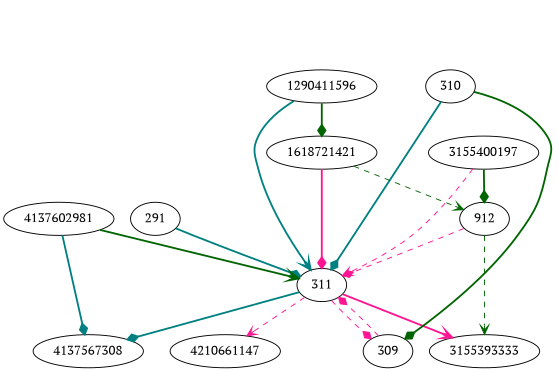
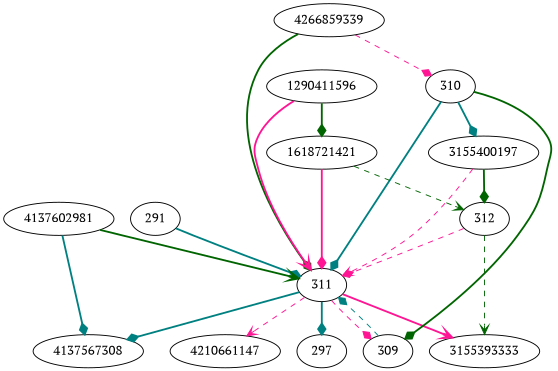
none -> (329, 20)
none -> (464, 114)
(261, 179) -> (256, 142)
(485, 219) -> (485, 219)
(363, 320) -> (363, 320)
none -> (322, 351)
